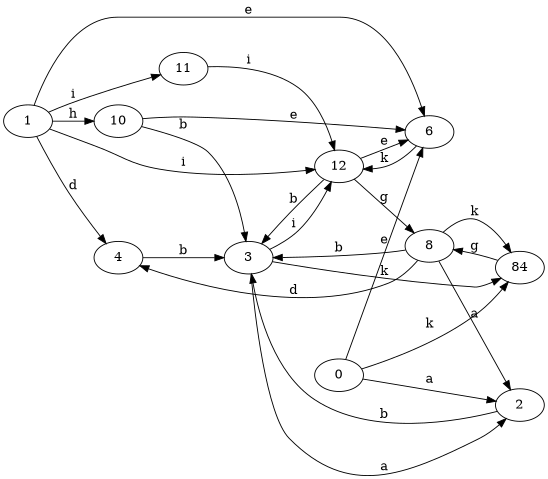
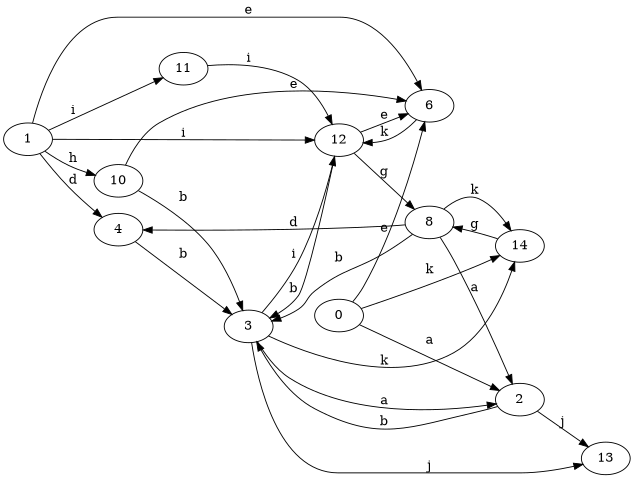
(520, 268) -> (520, 246)
none -> (606, 458)
